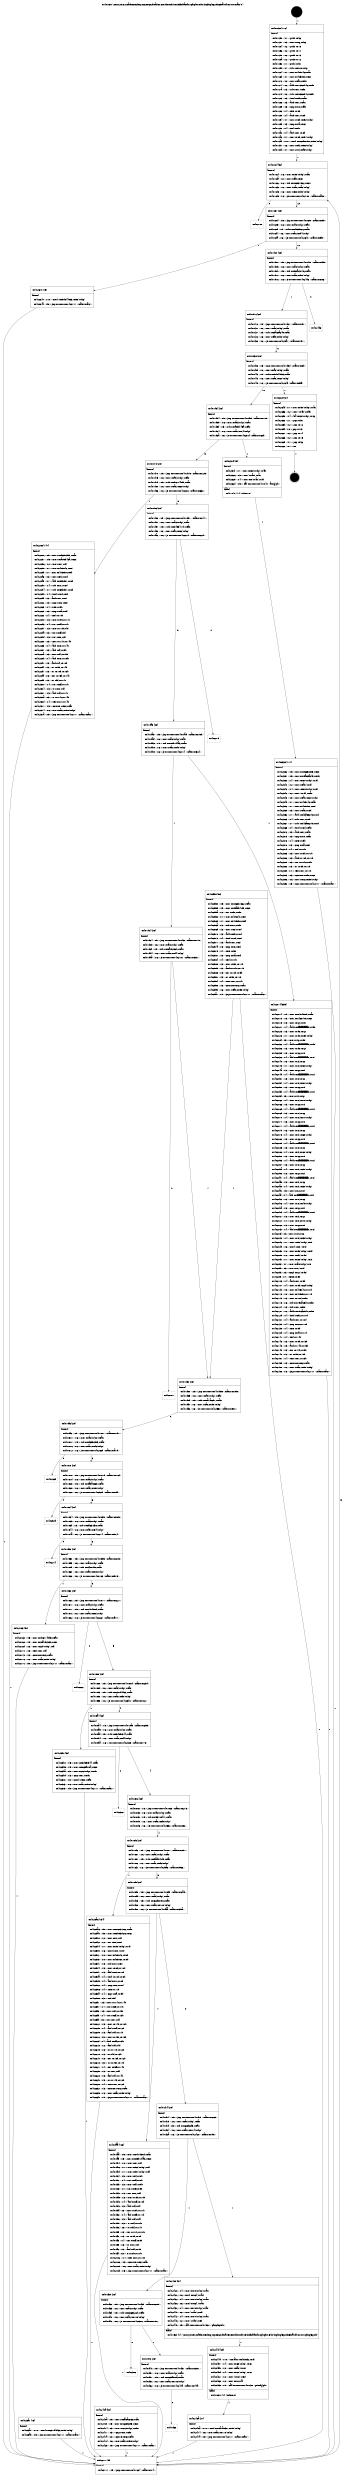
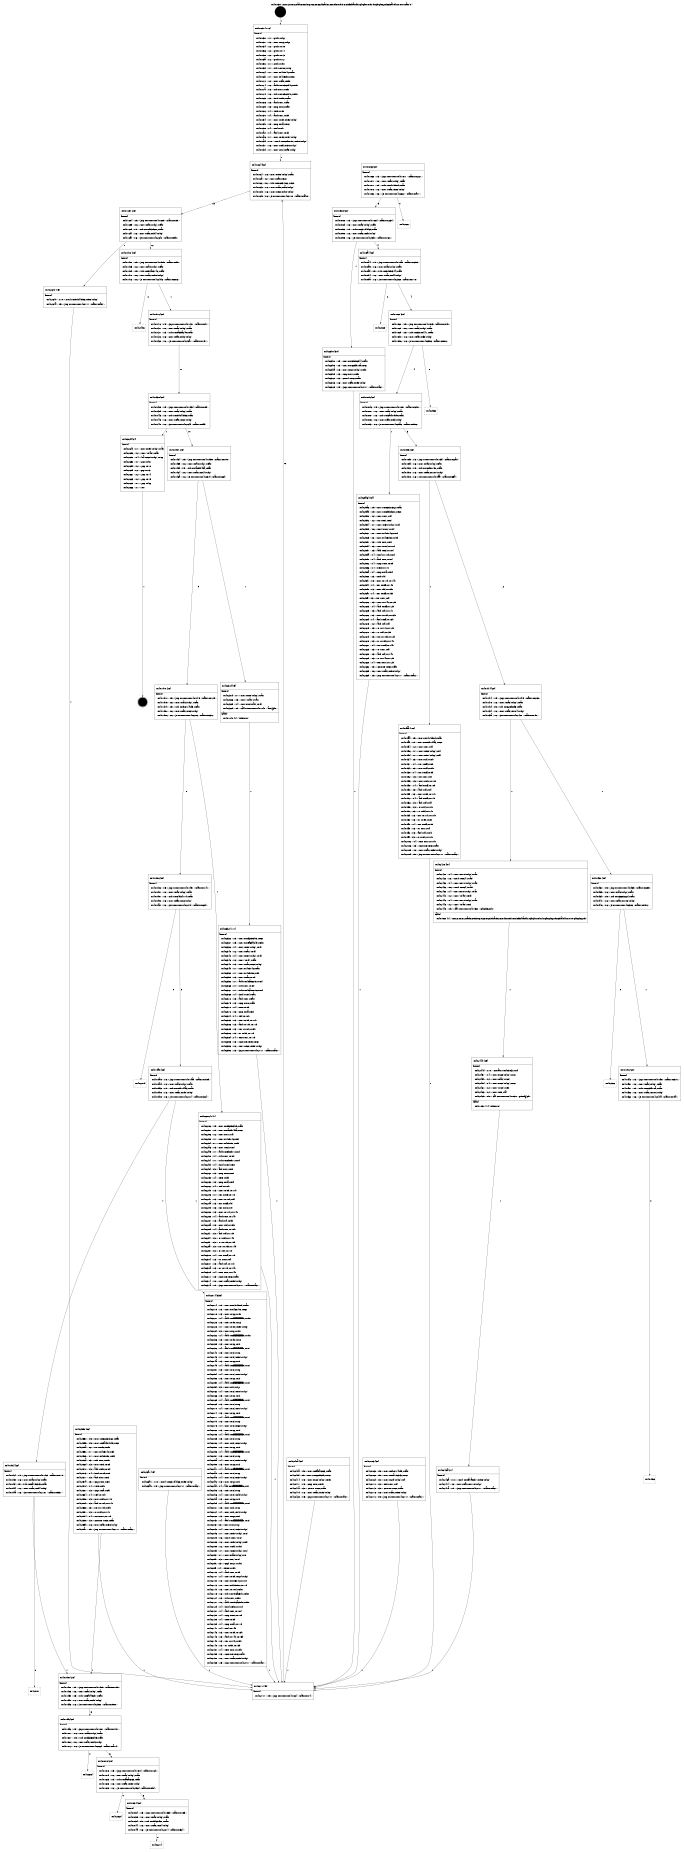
(257, 225) -> none
none -> (431, 411)
(91, 1563) -> none
